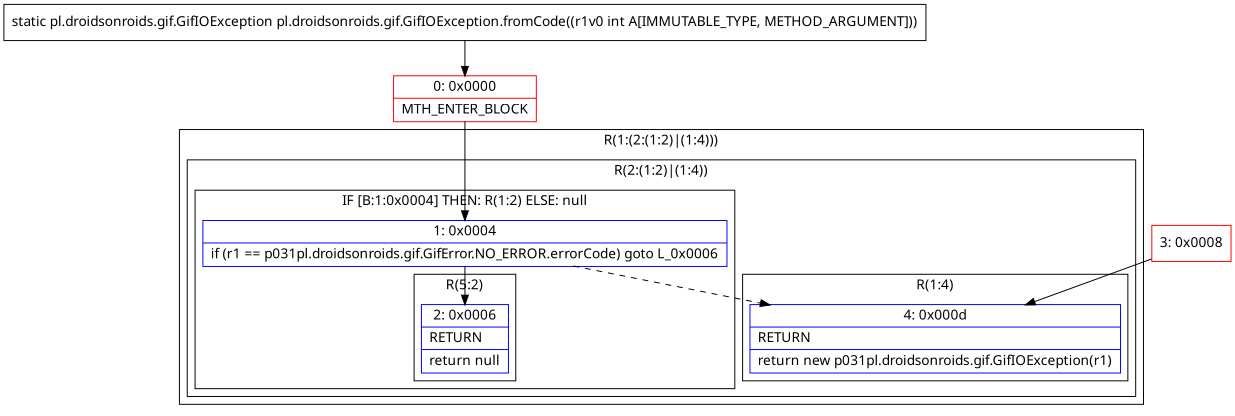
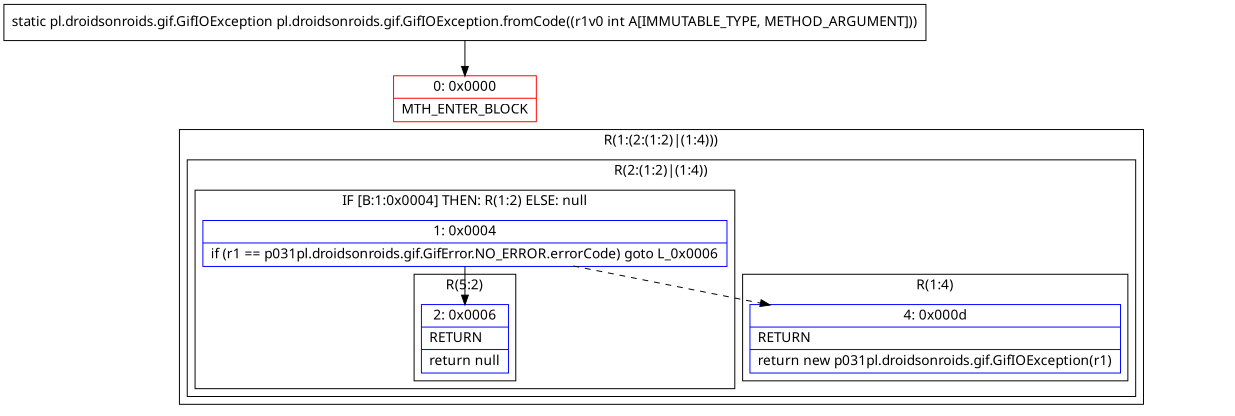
(465, 166) -> none
(1191, 243) -> none
